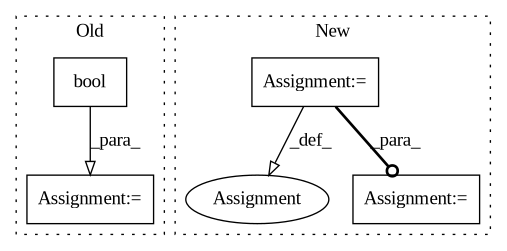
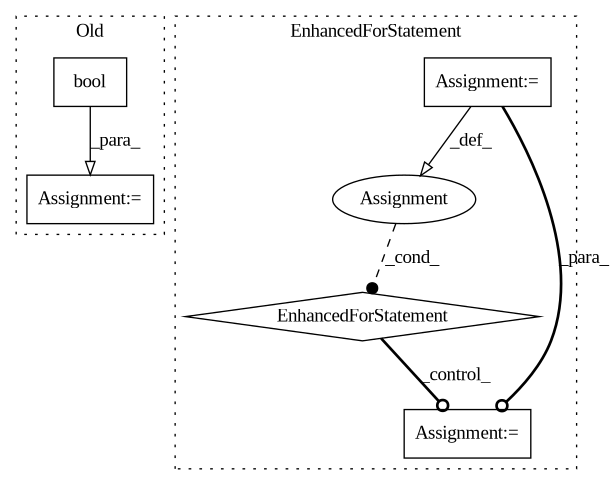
(333, 32) -> (376, 32)
none -> (362, 317)
